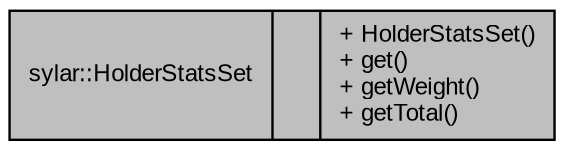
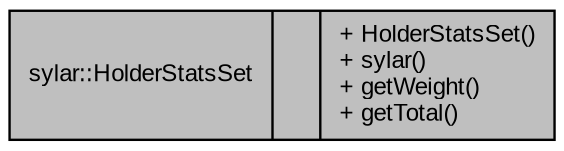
(374, 61) -> (384, 61)
